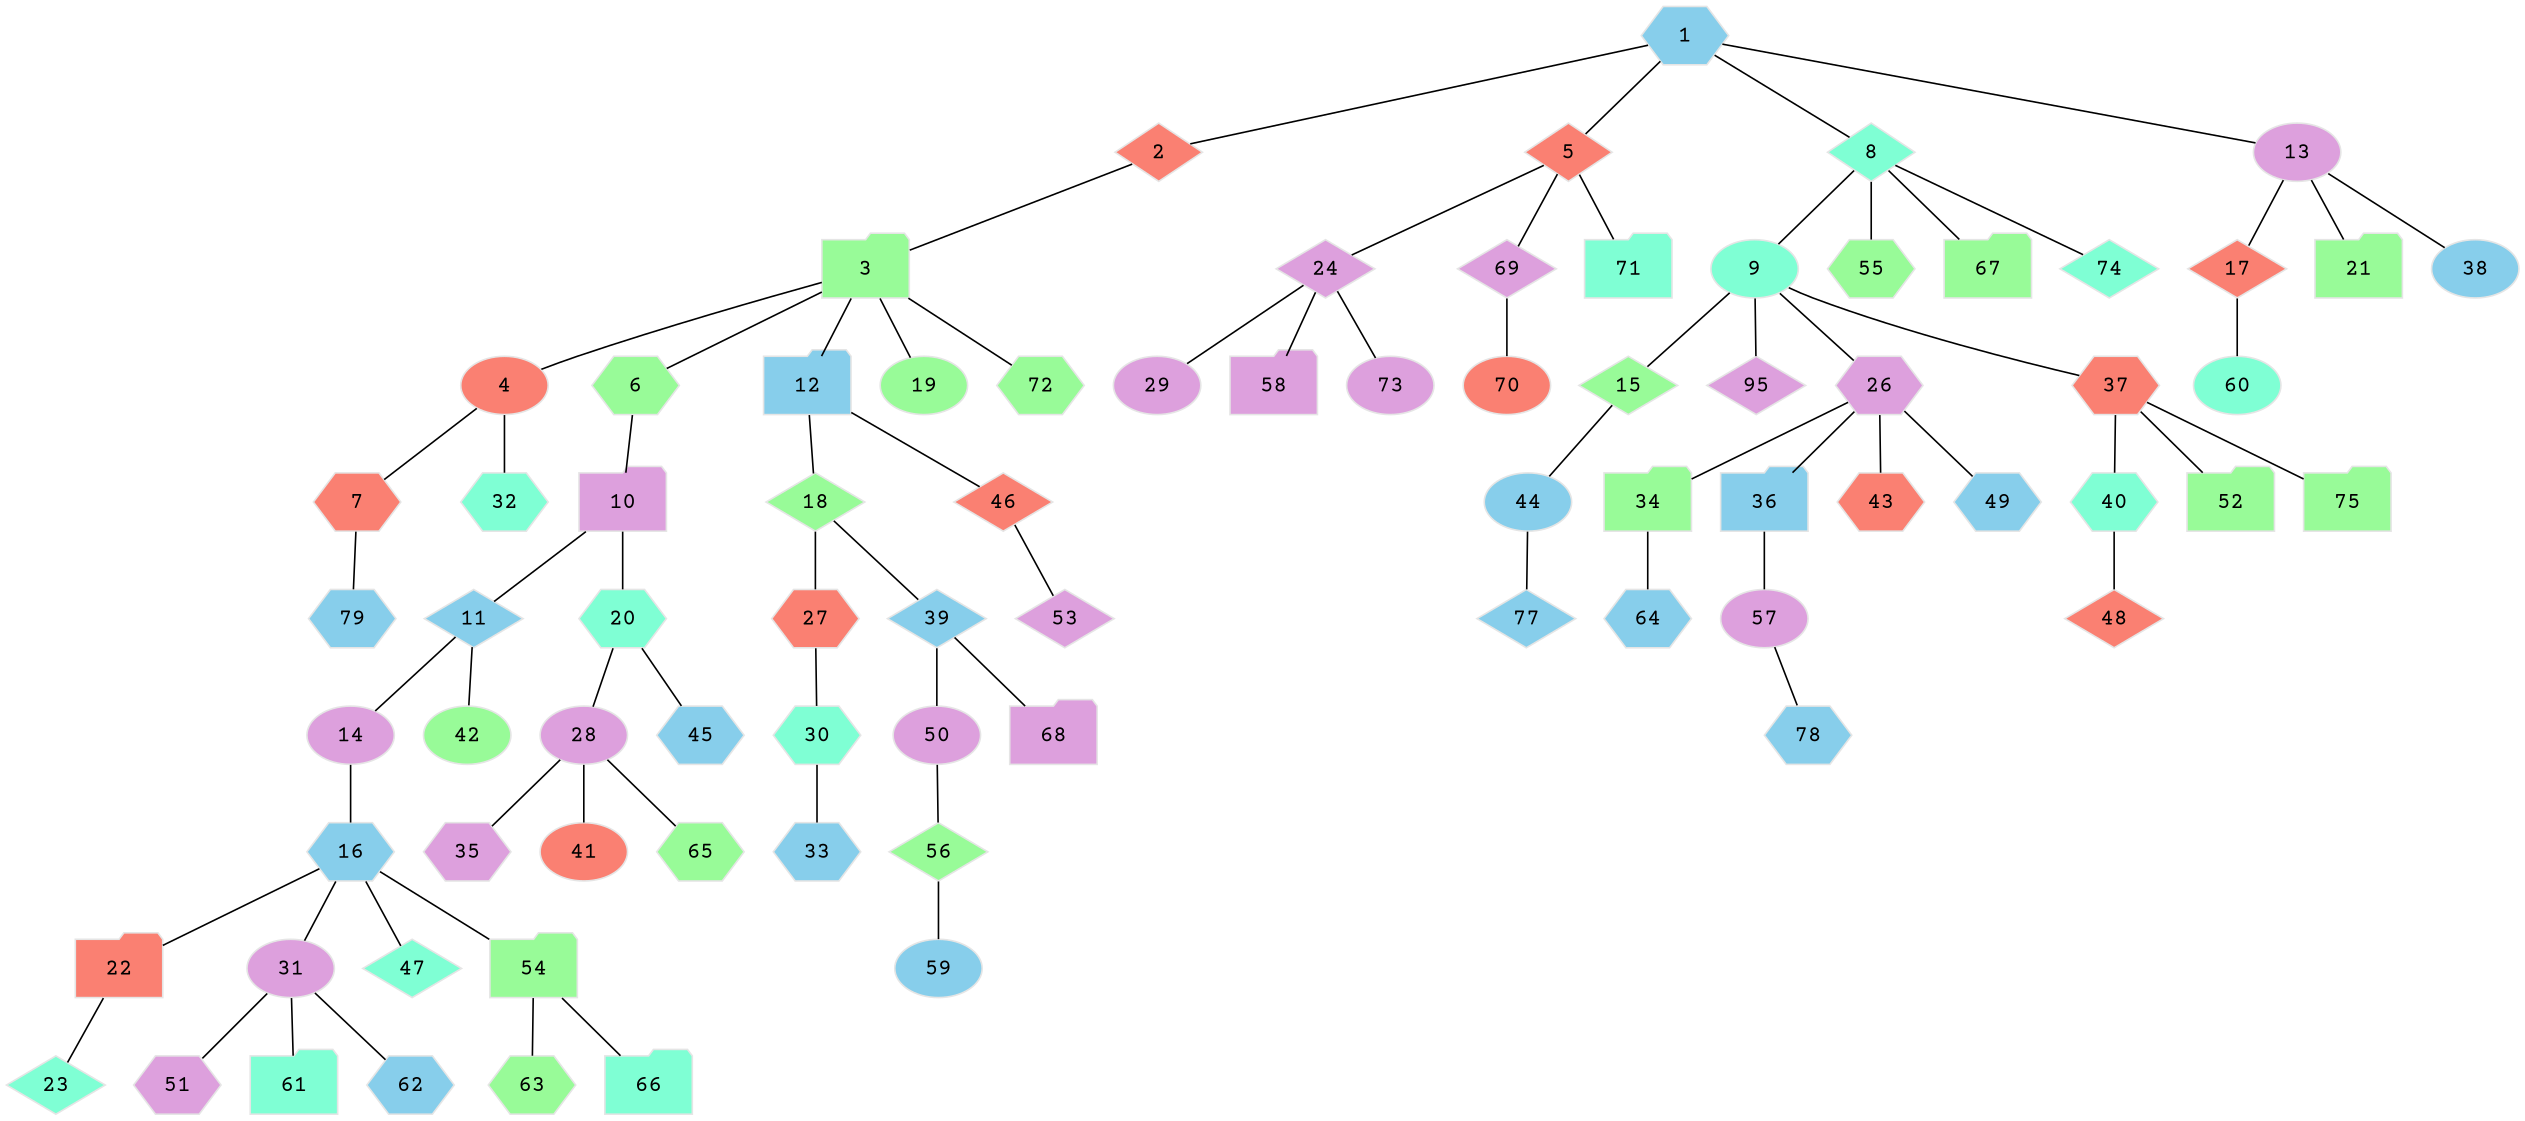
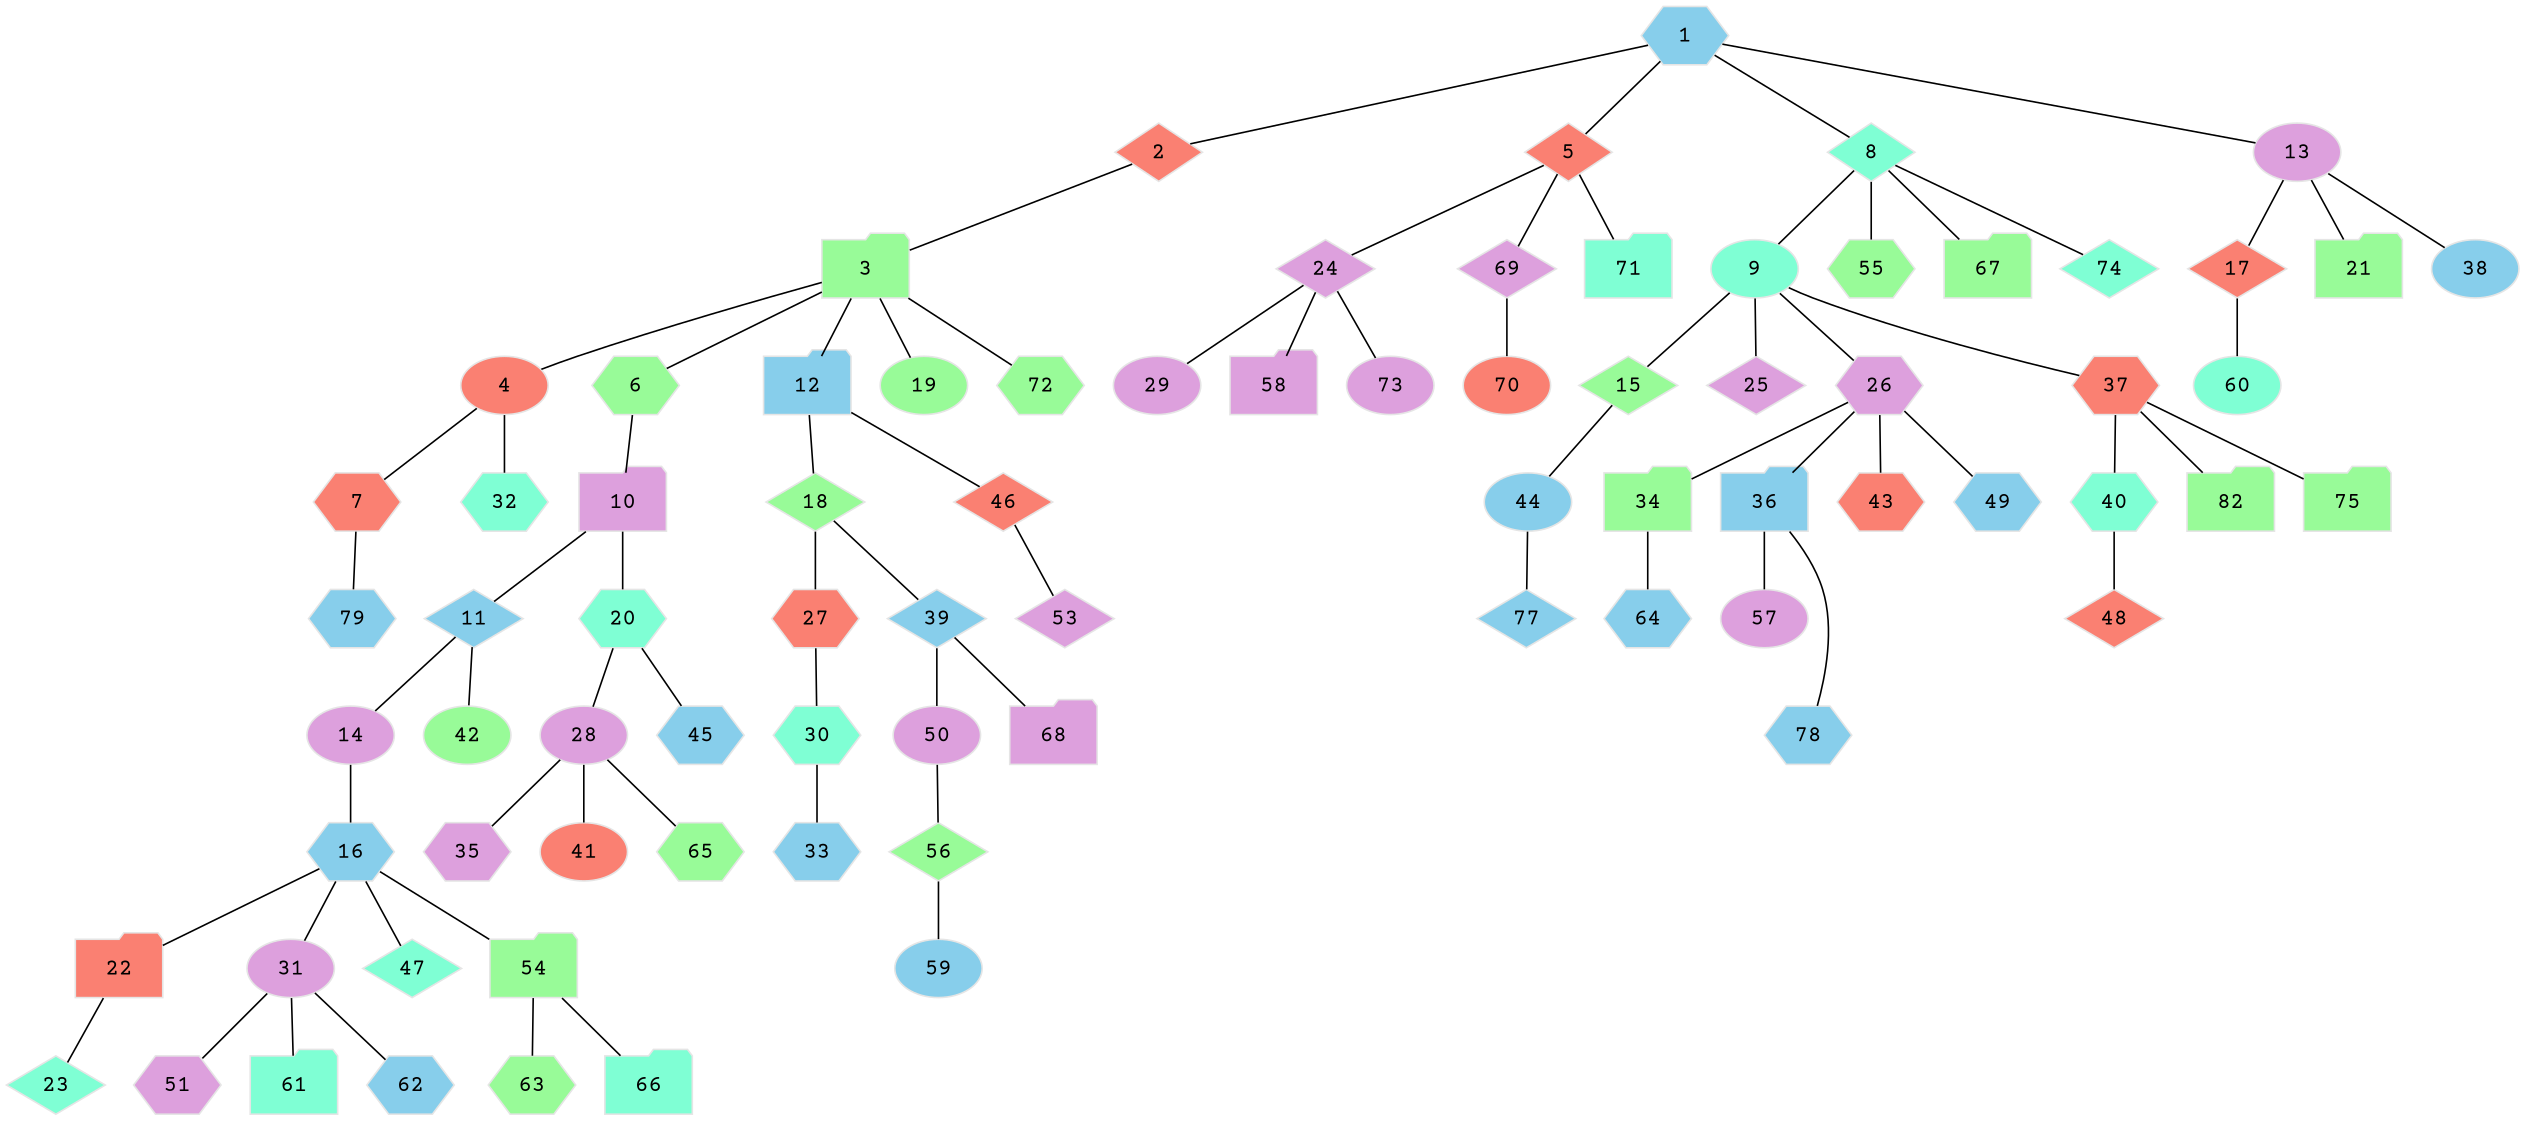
(1756, 385) -> (1756, 385)
(2231, 502) -> (2231, 502)
(1786, 676) -> (1827, 614)
